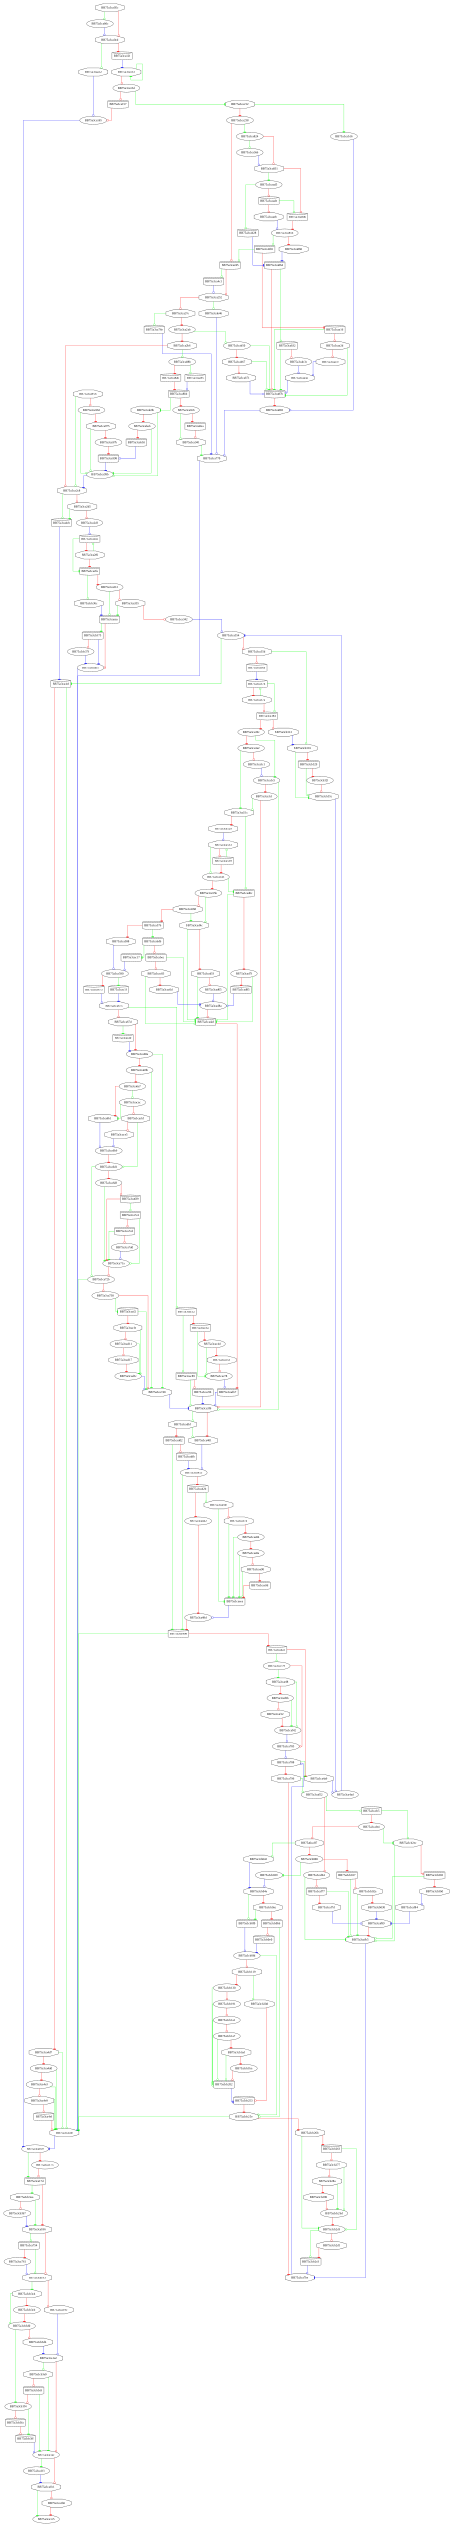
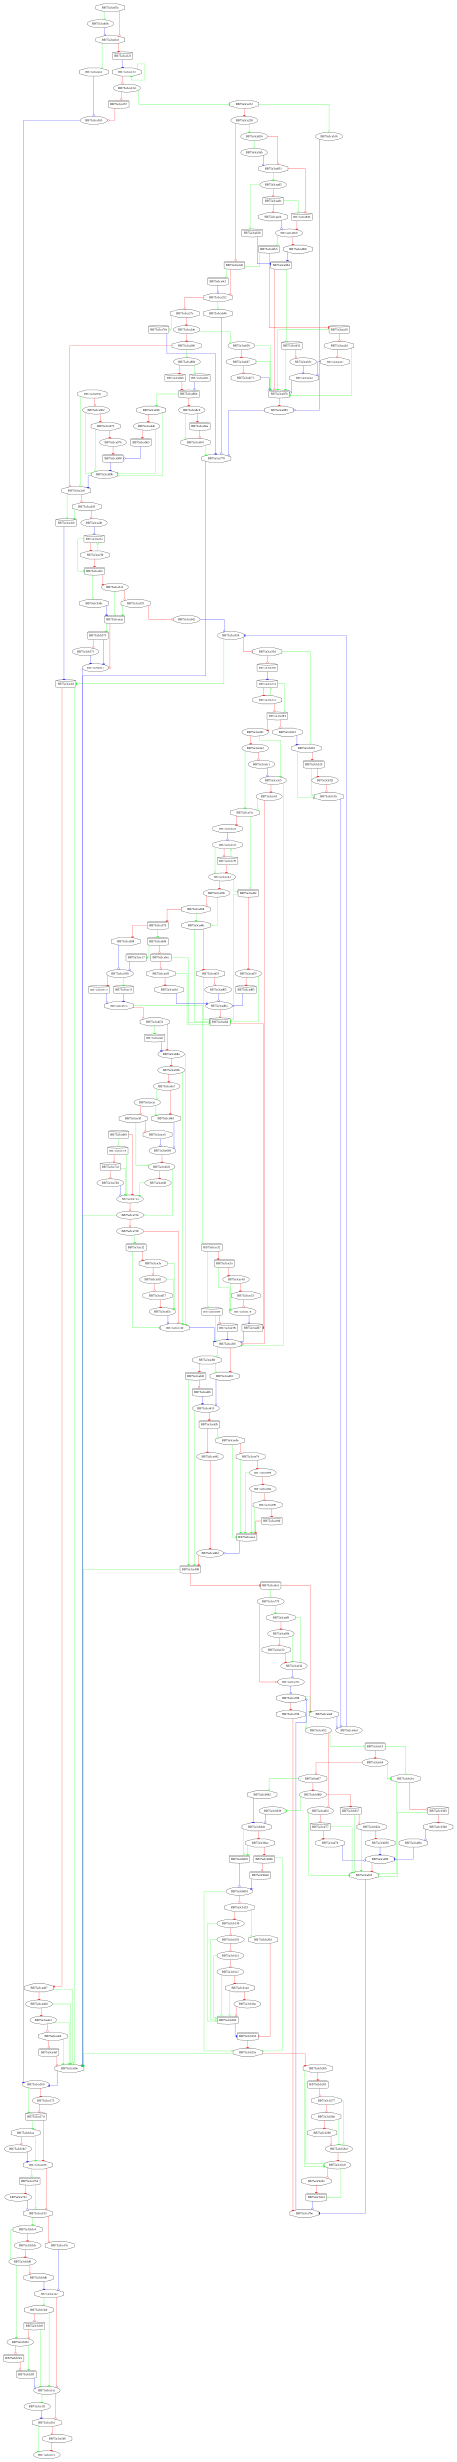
(313, 104) -> (307, 104)
(121, 1189) -> none
